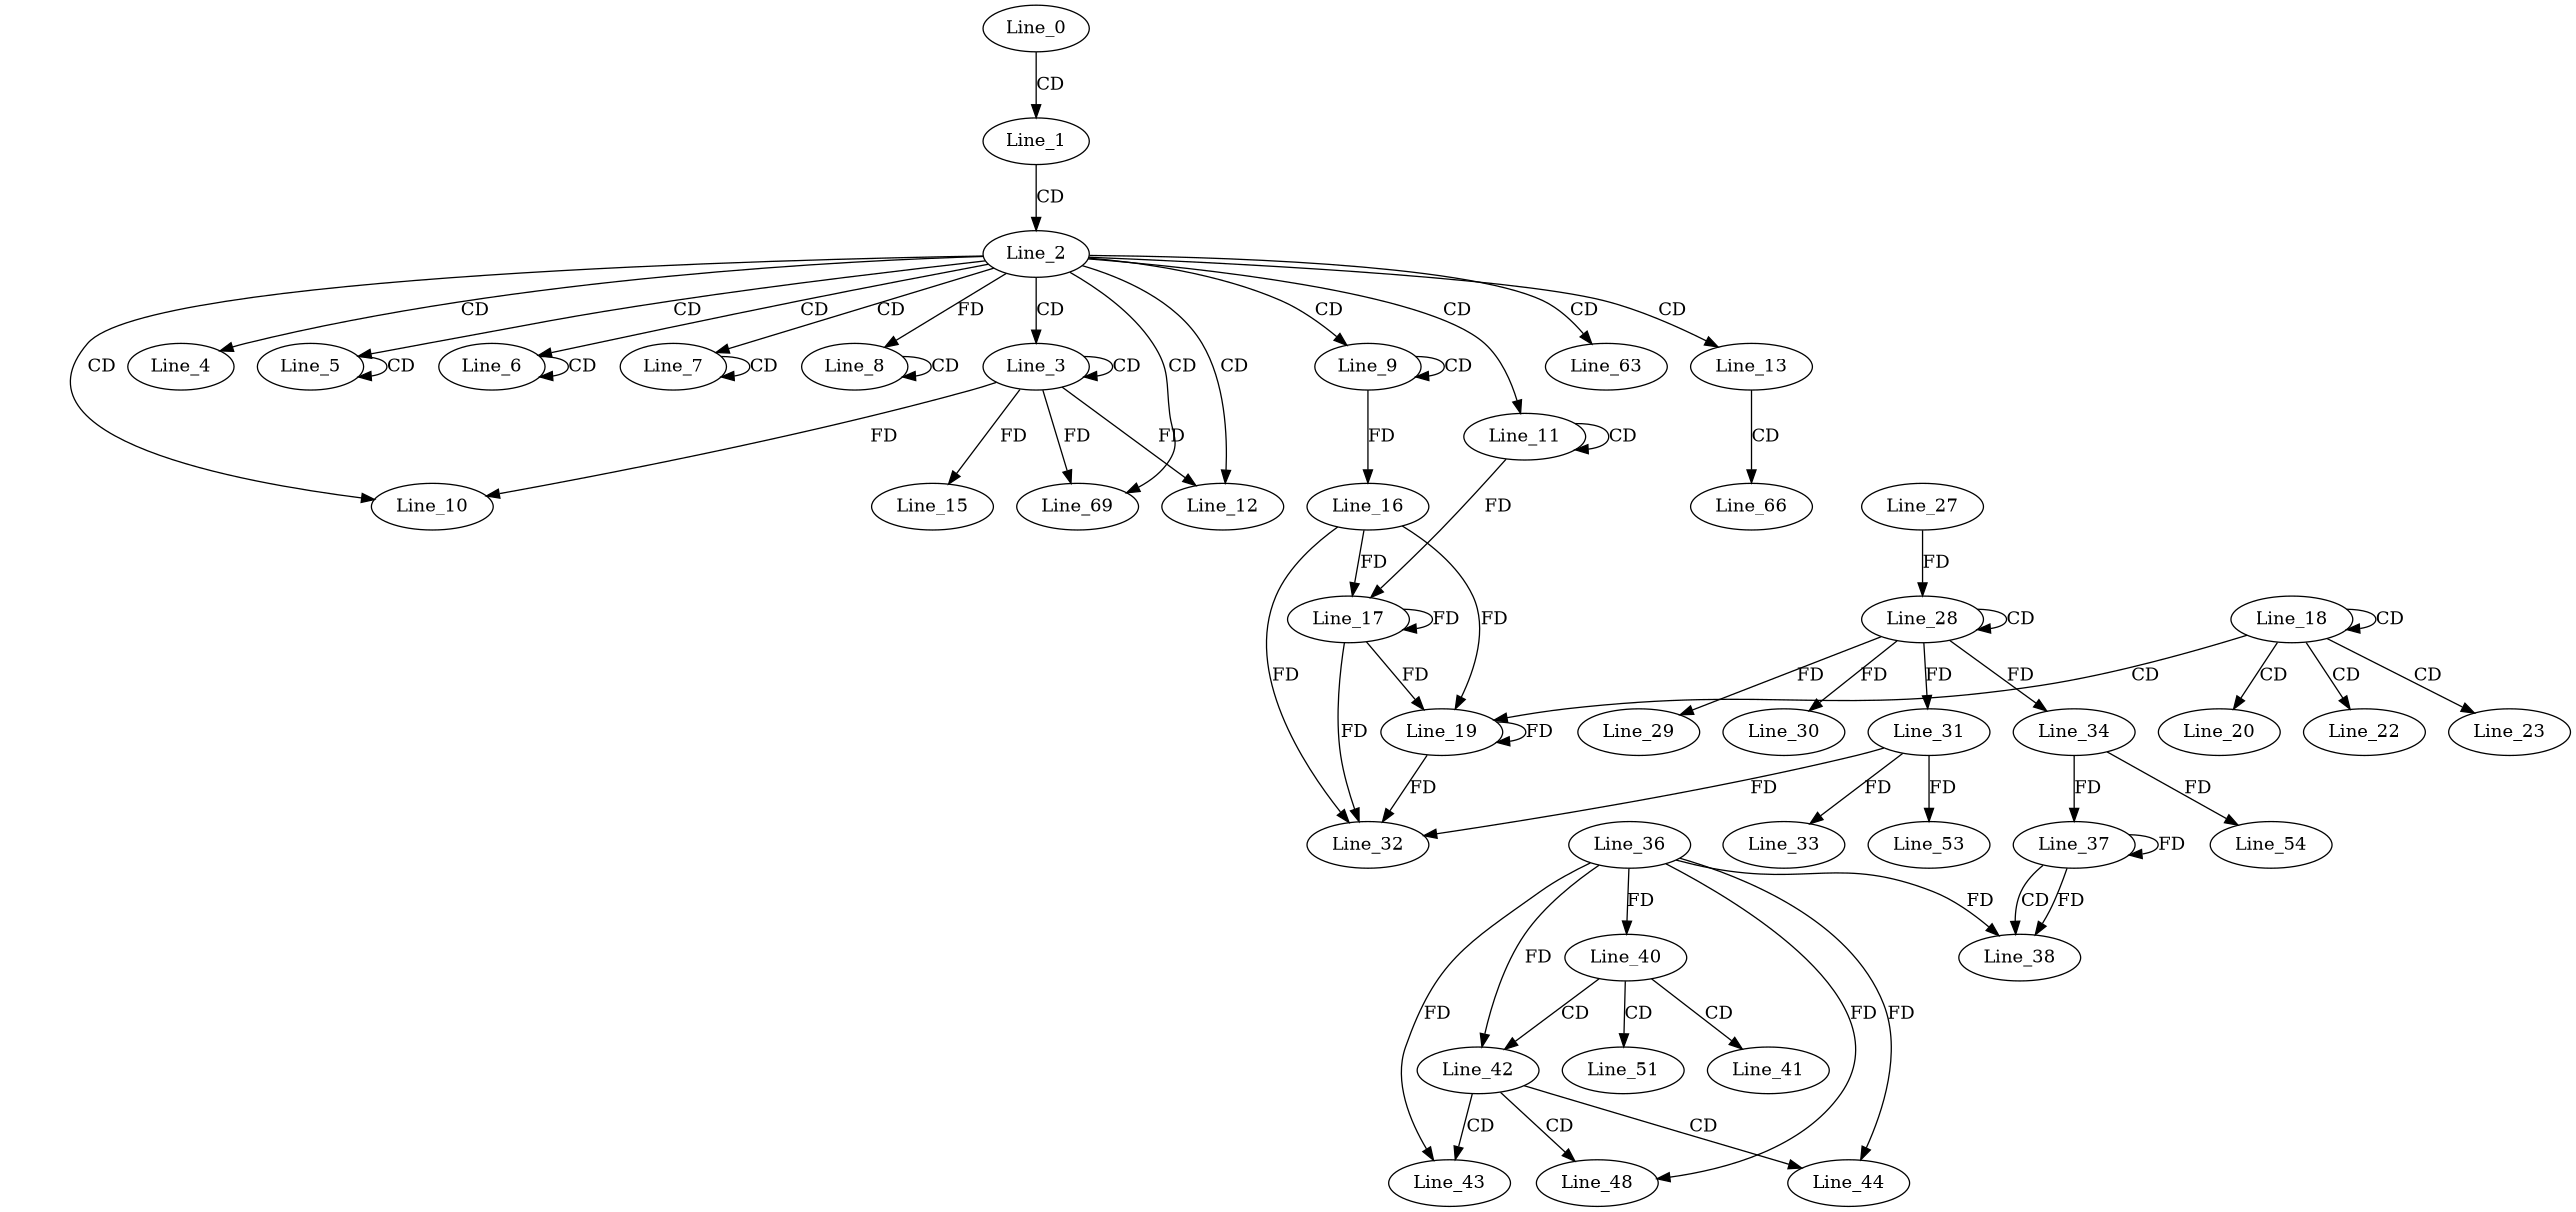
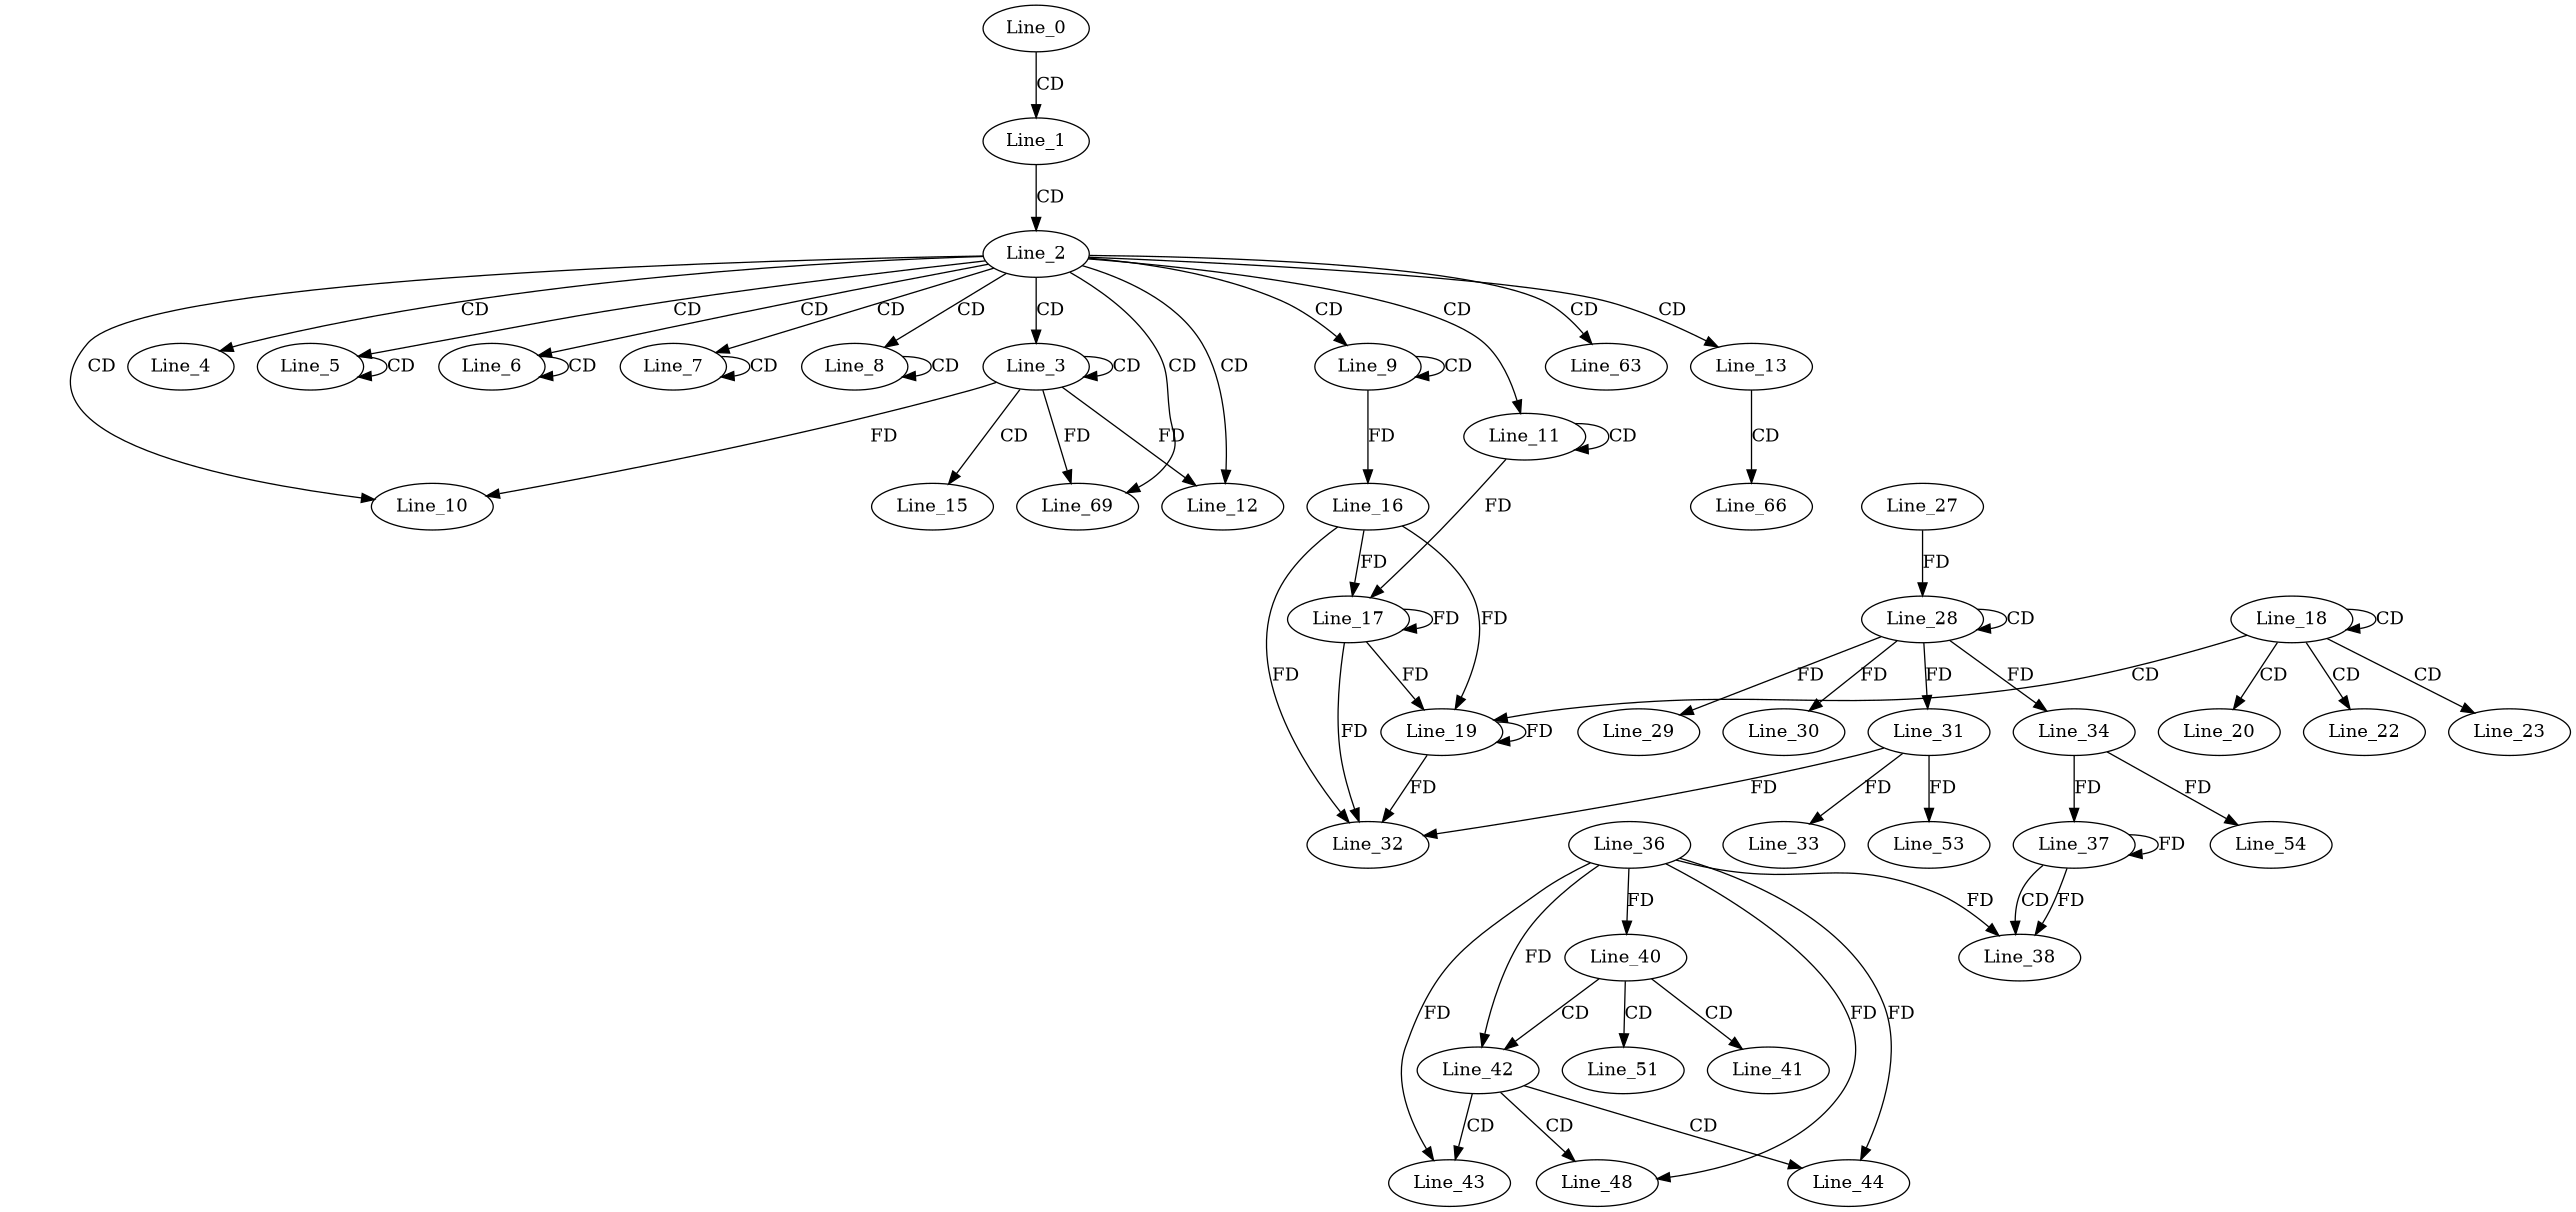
(971, 310) -> (971, 310)
(1014, 437) -> (1014, 437)
